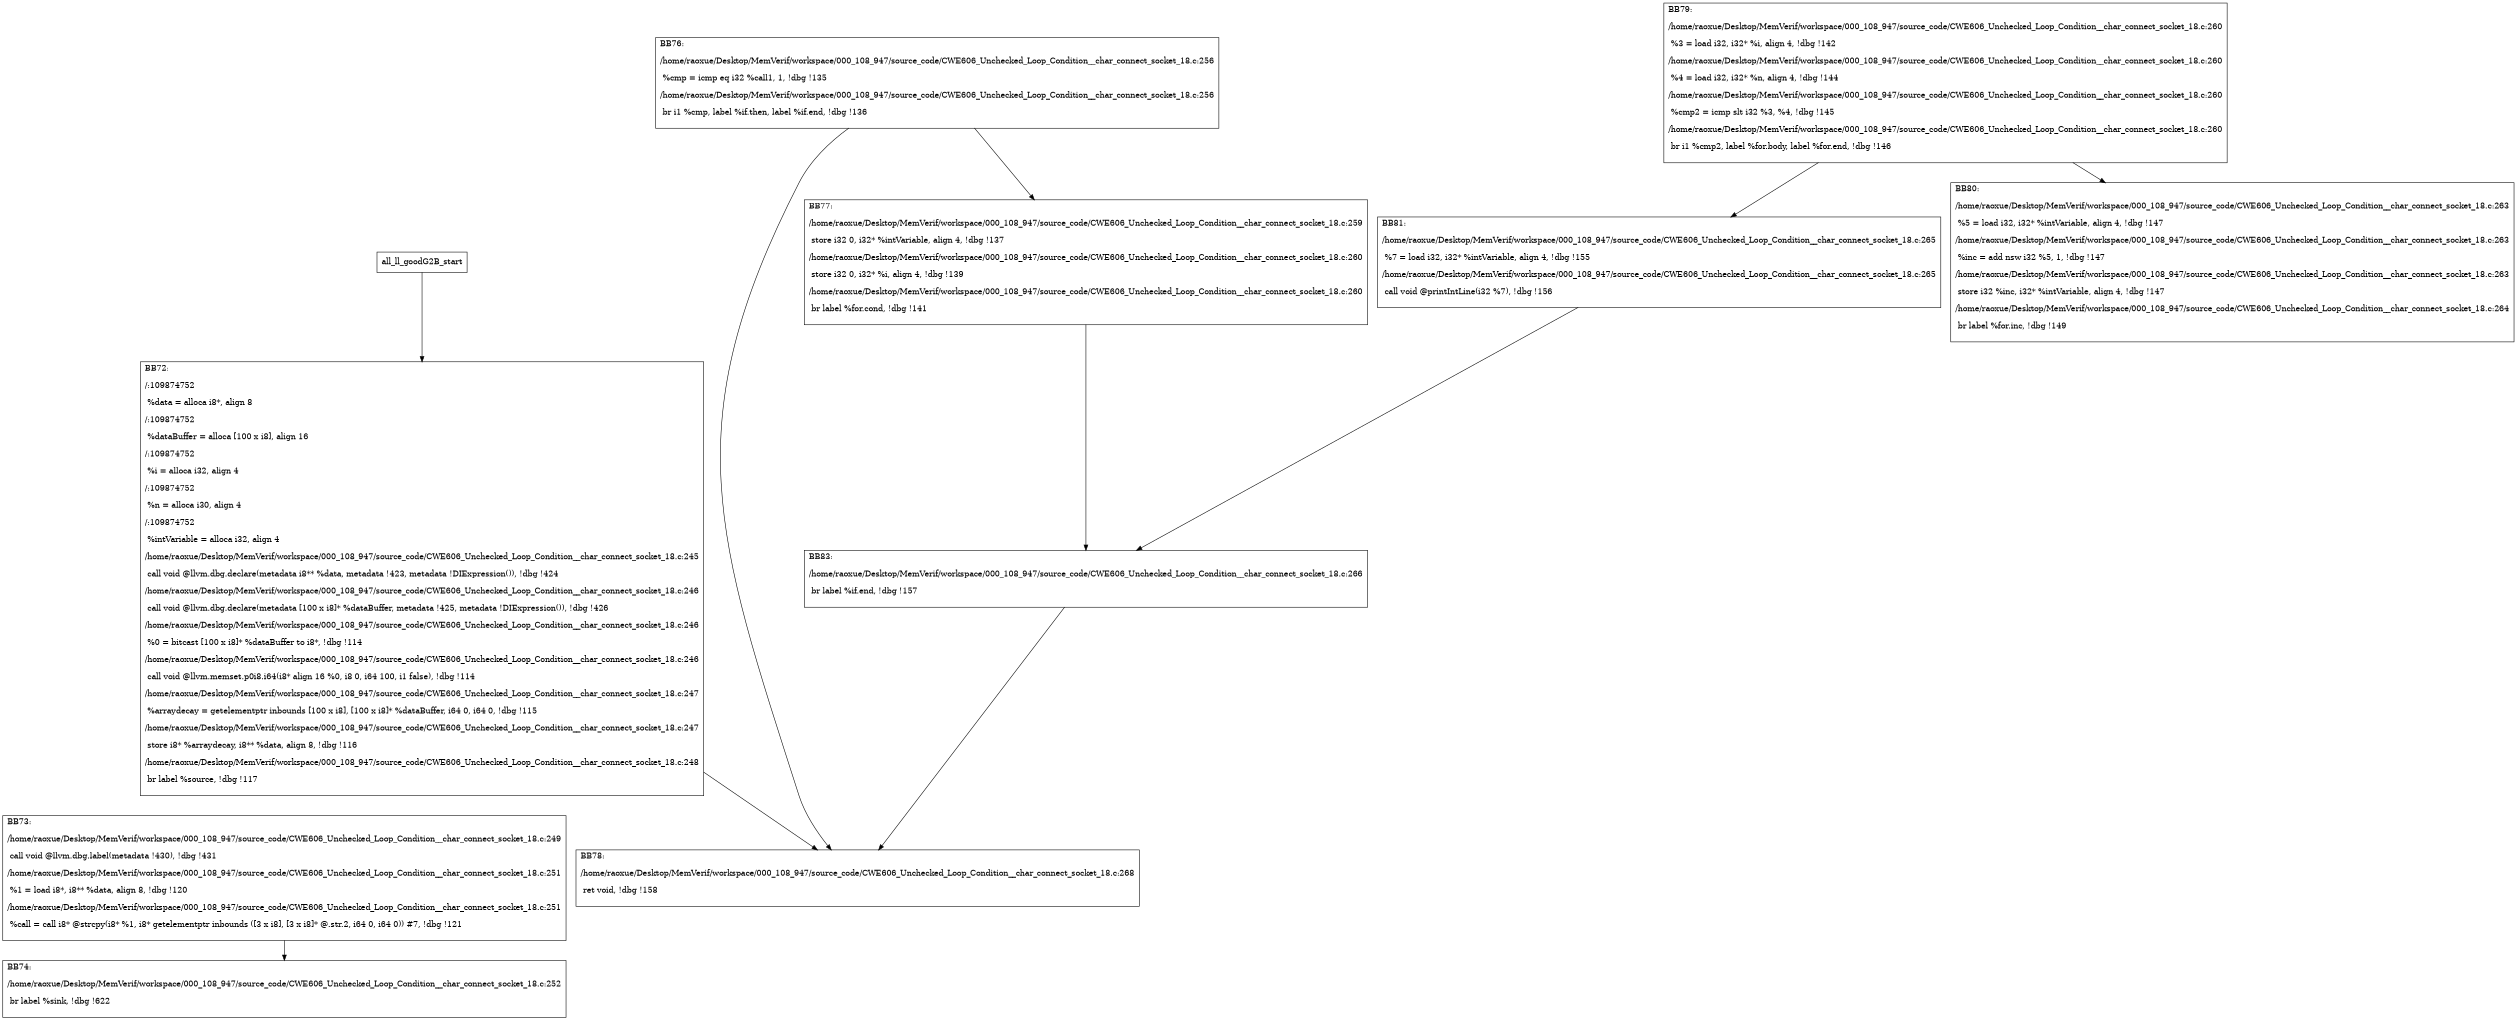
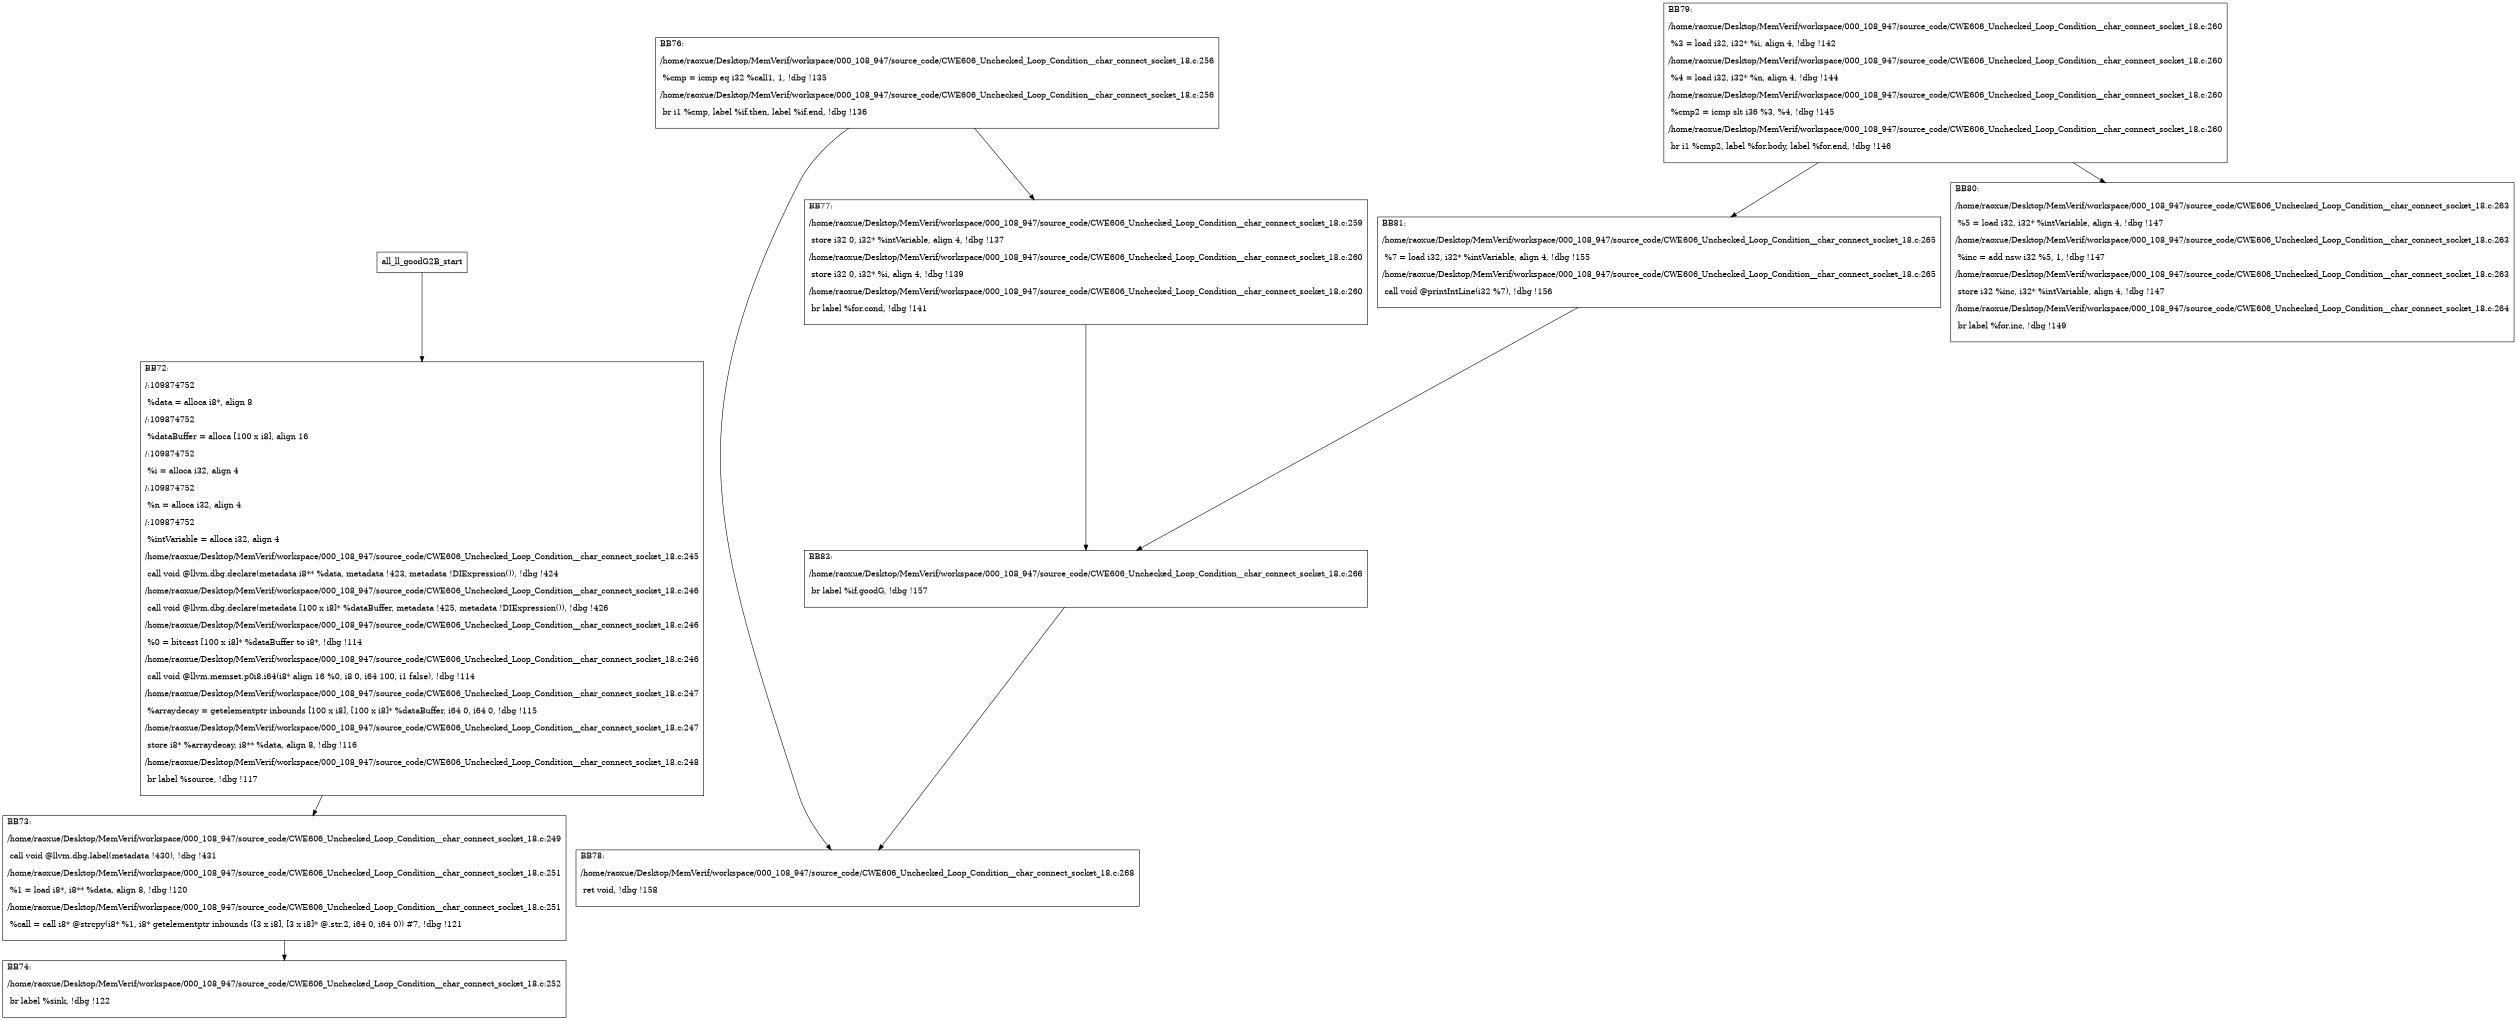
(1751, 112) -> (1751, 112)
(193, 506) -> (193, 506)
(863, 591) -> (868, 591)
(758, 810) -> (319, 803)
(59, 1001) -> (59, 1001)
